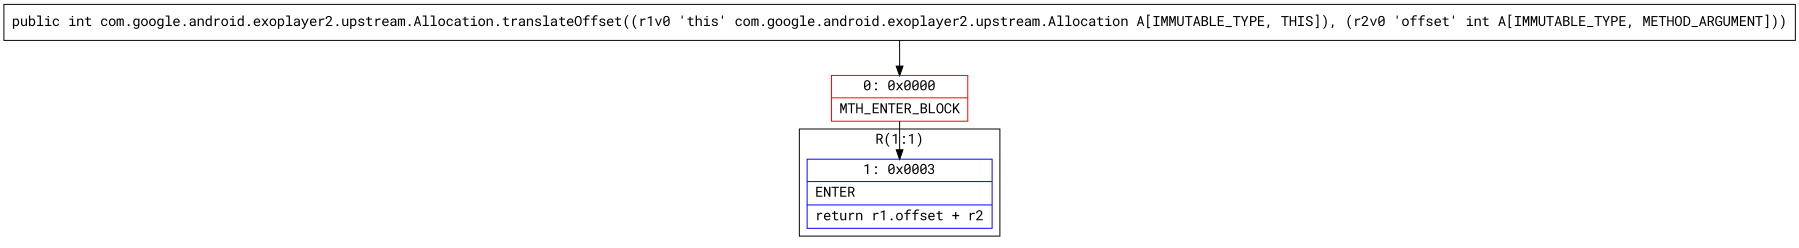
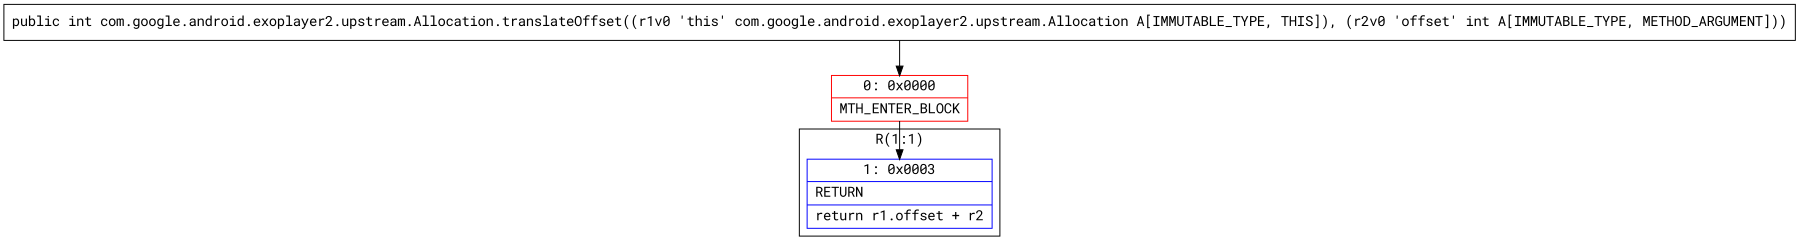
(835, 193) -> (839, 193)
